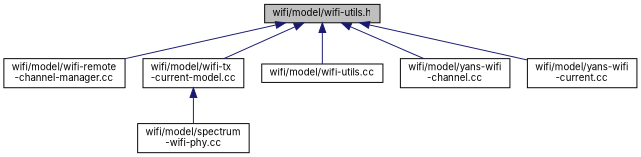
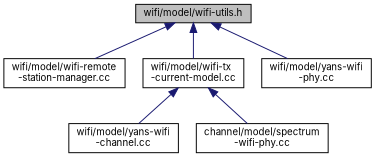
(387, 43) -> (155, 109)
(64, 73) -> (64, 73)
(322, 73) -> none
(582, 73) -> (317, 73)
(193, 138) -> (262, 138)
